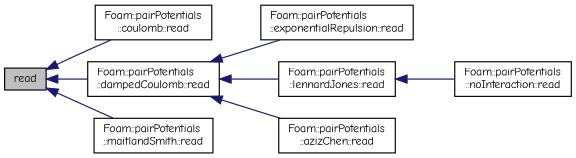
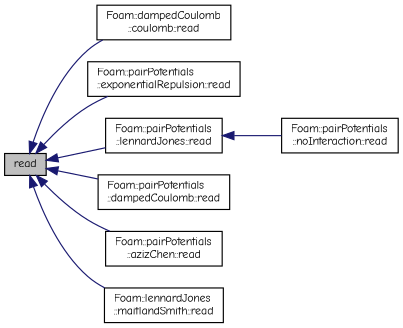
(154, 23) -> (164, 23)
(251, 49) -> (73, 117)
(255, 79) -> (82, 153)
(251, 109) -> (75, 211)
(154, 136) -> (164, 305)
